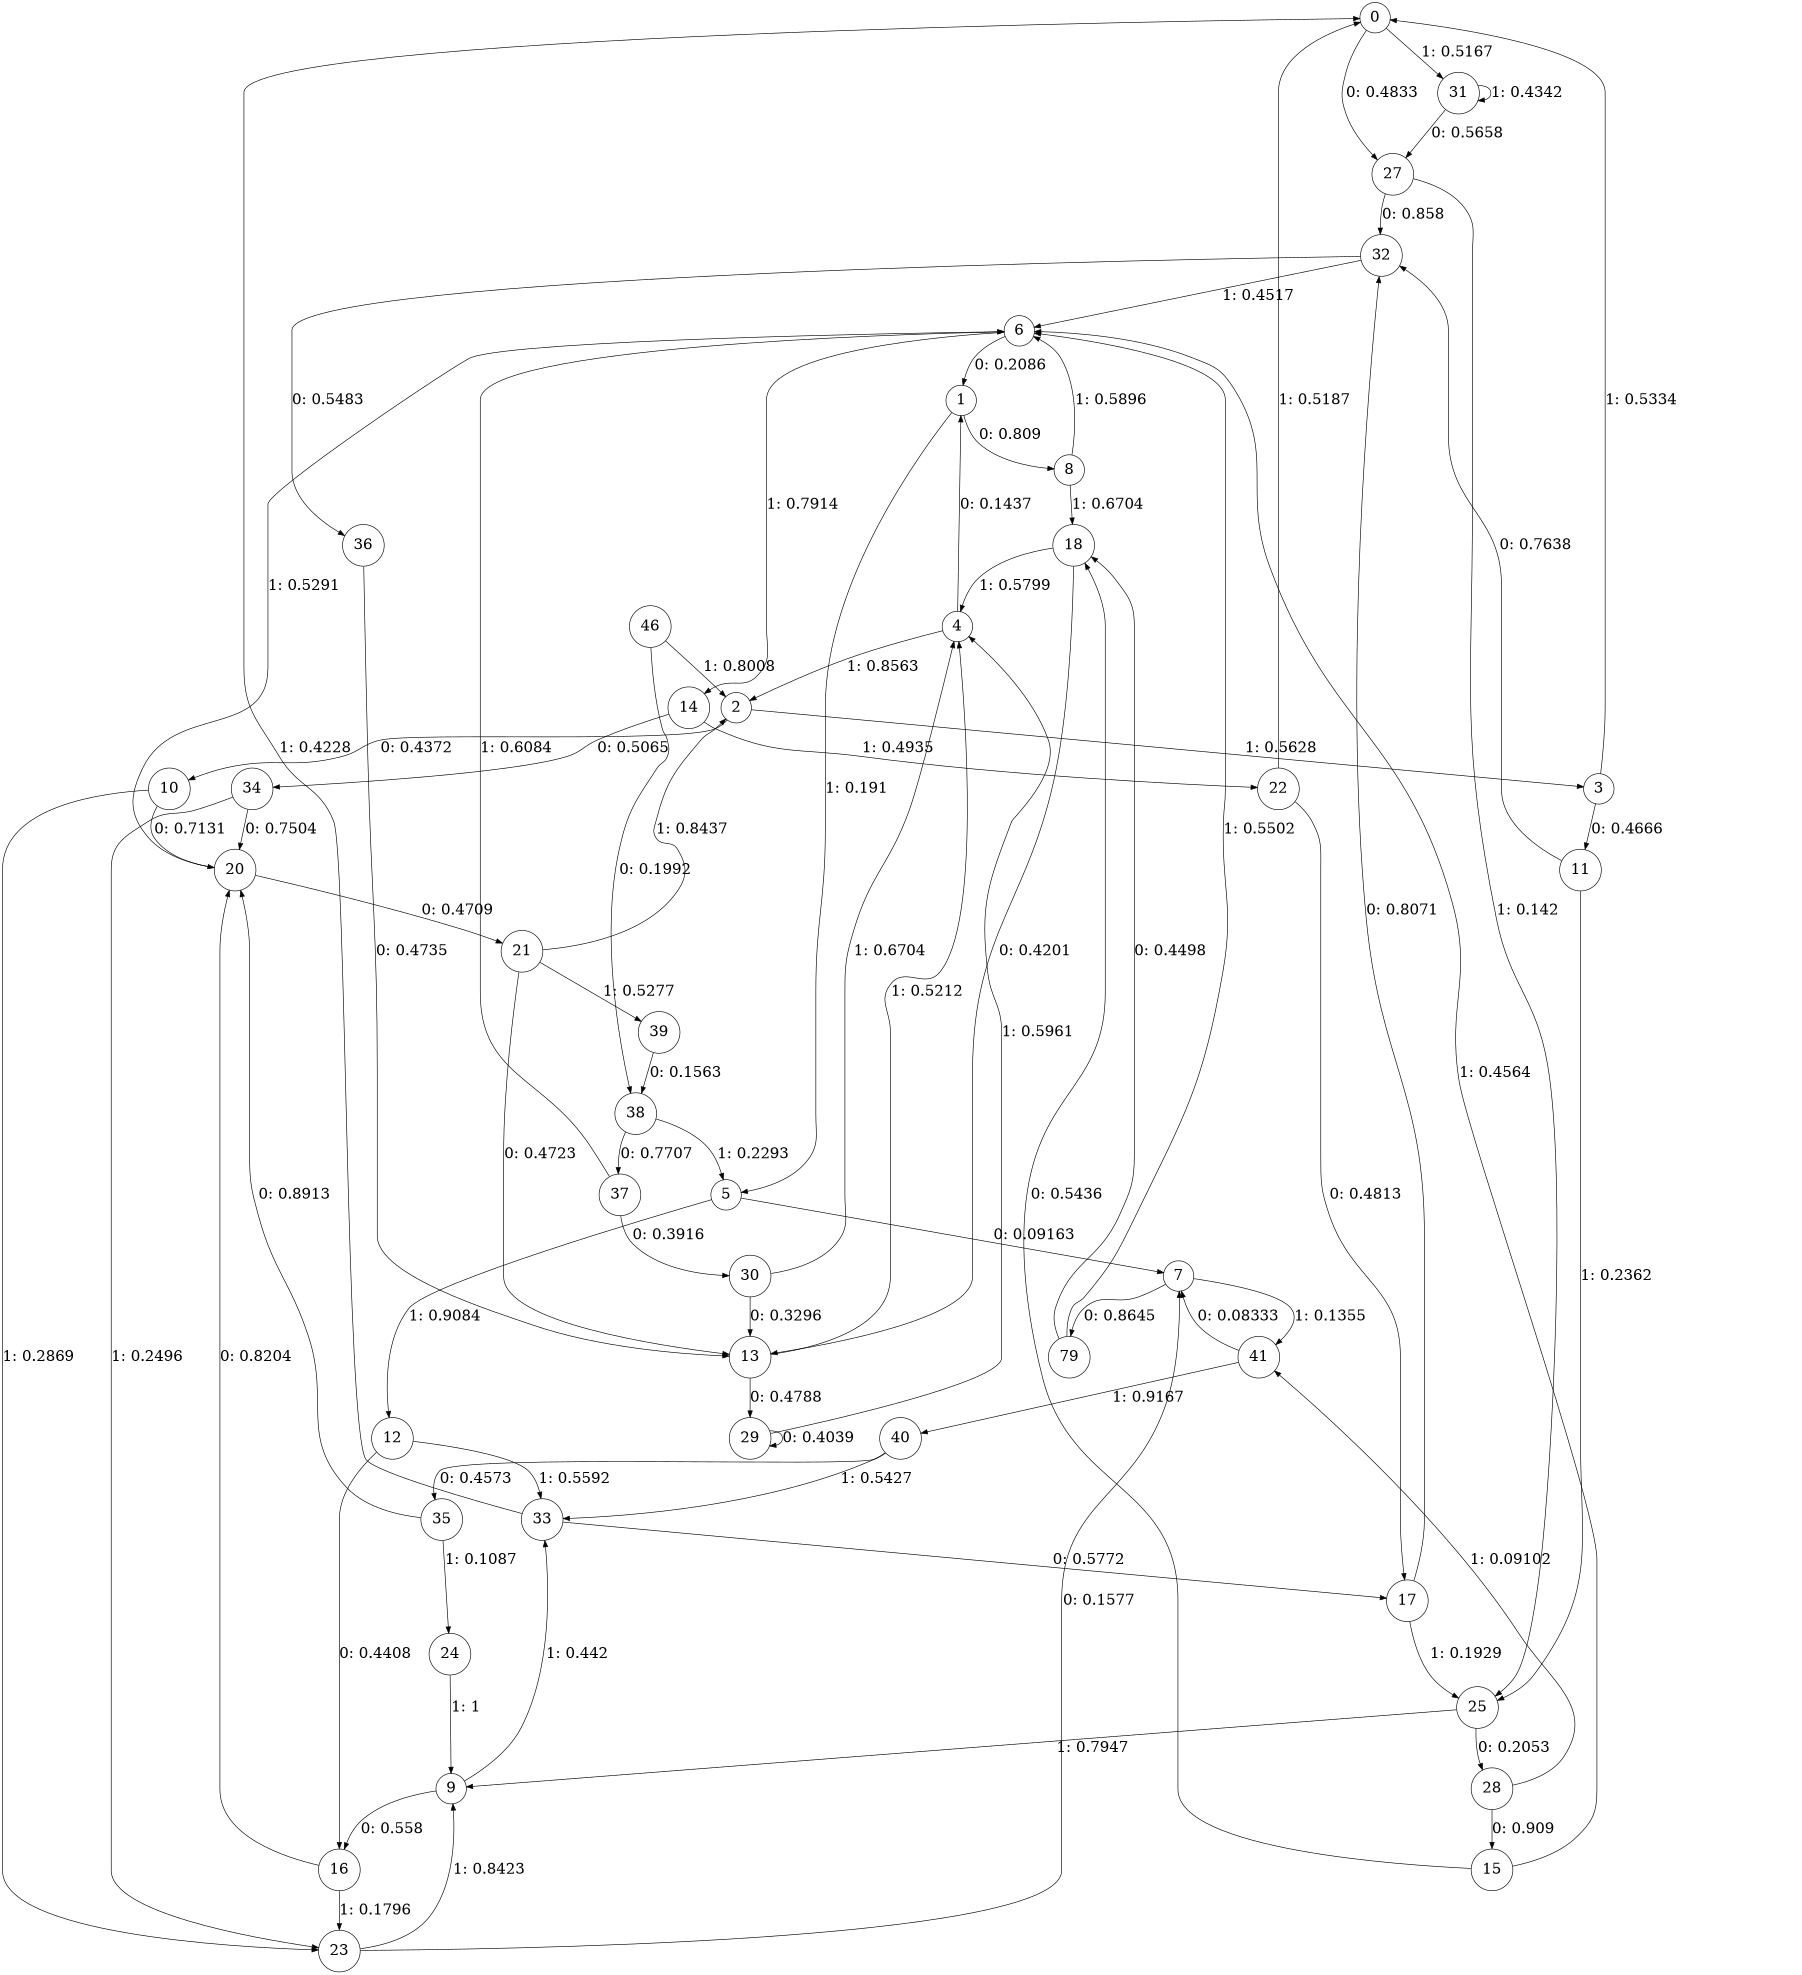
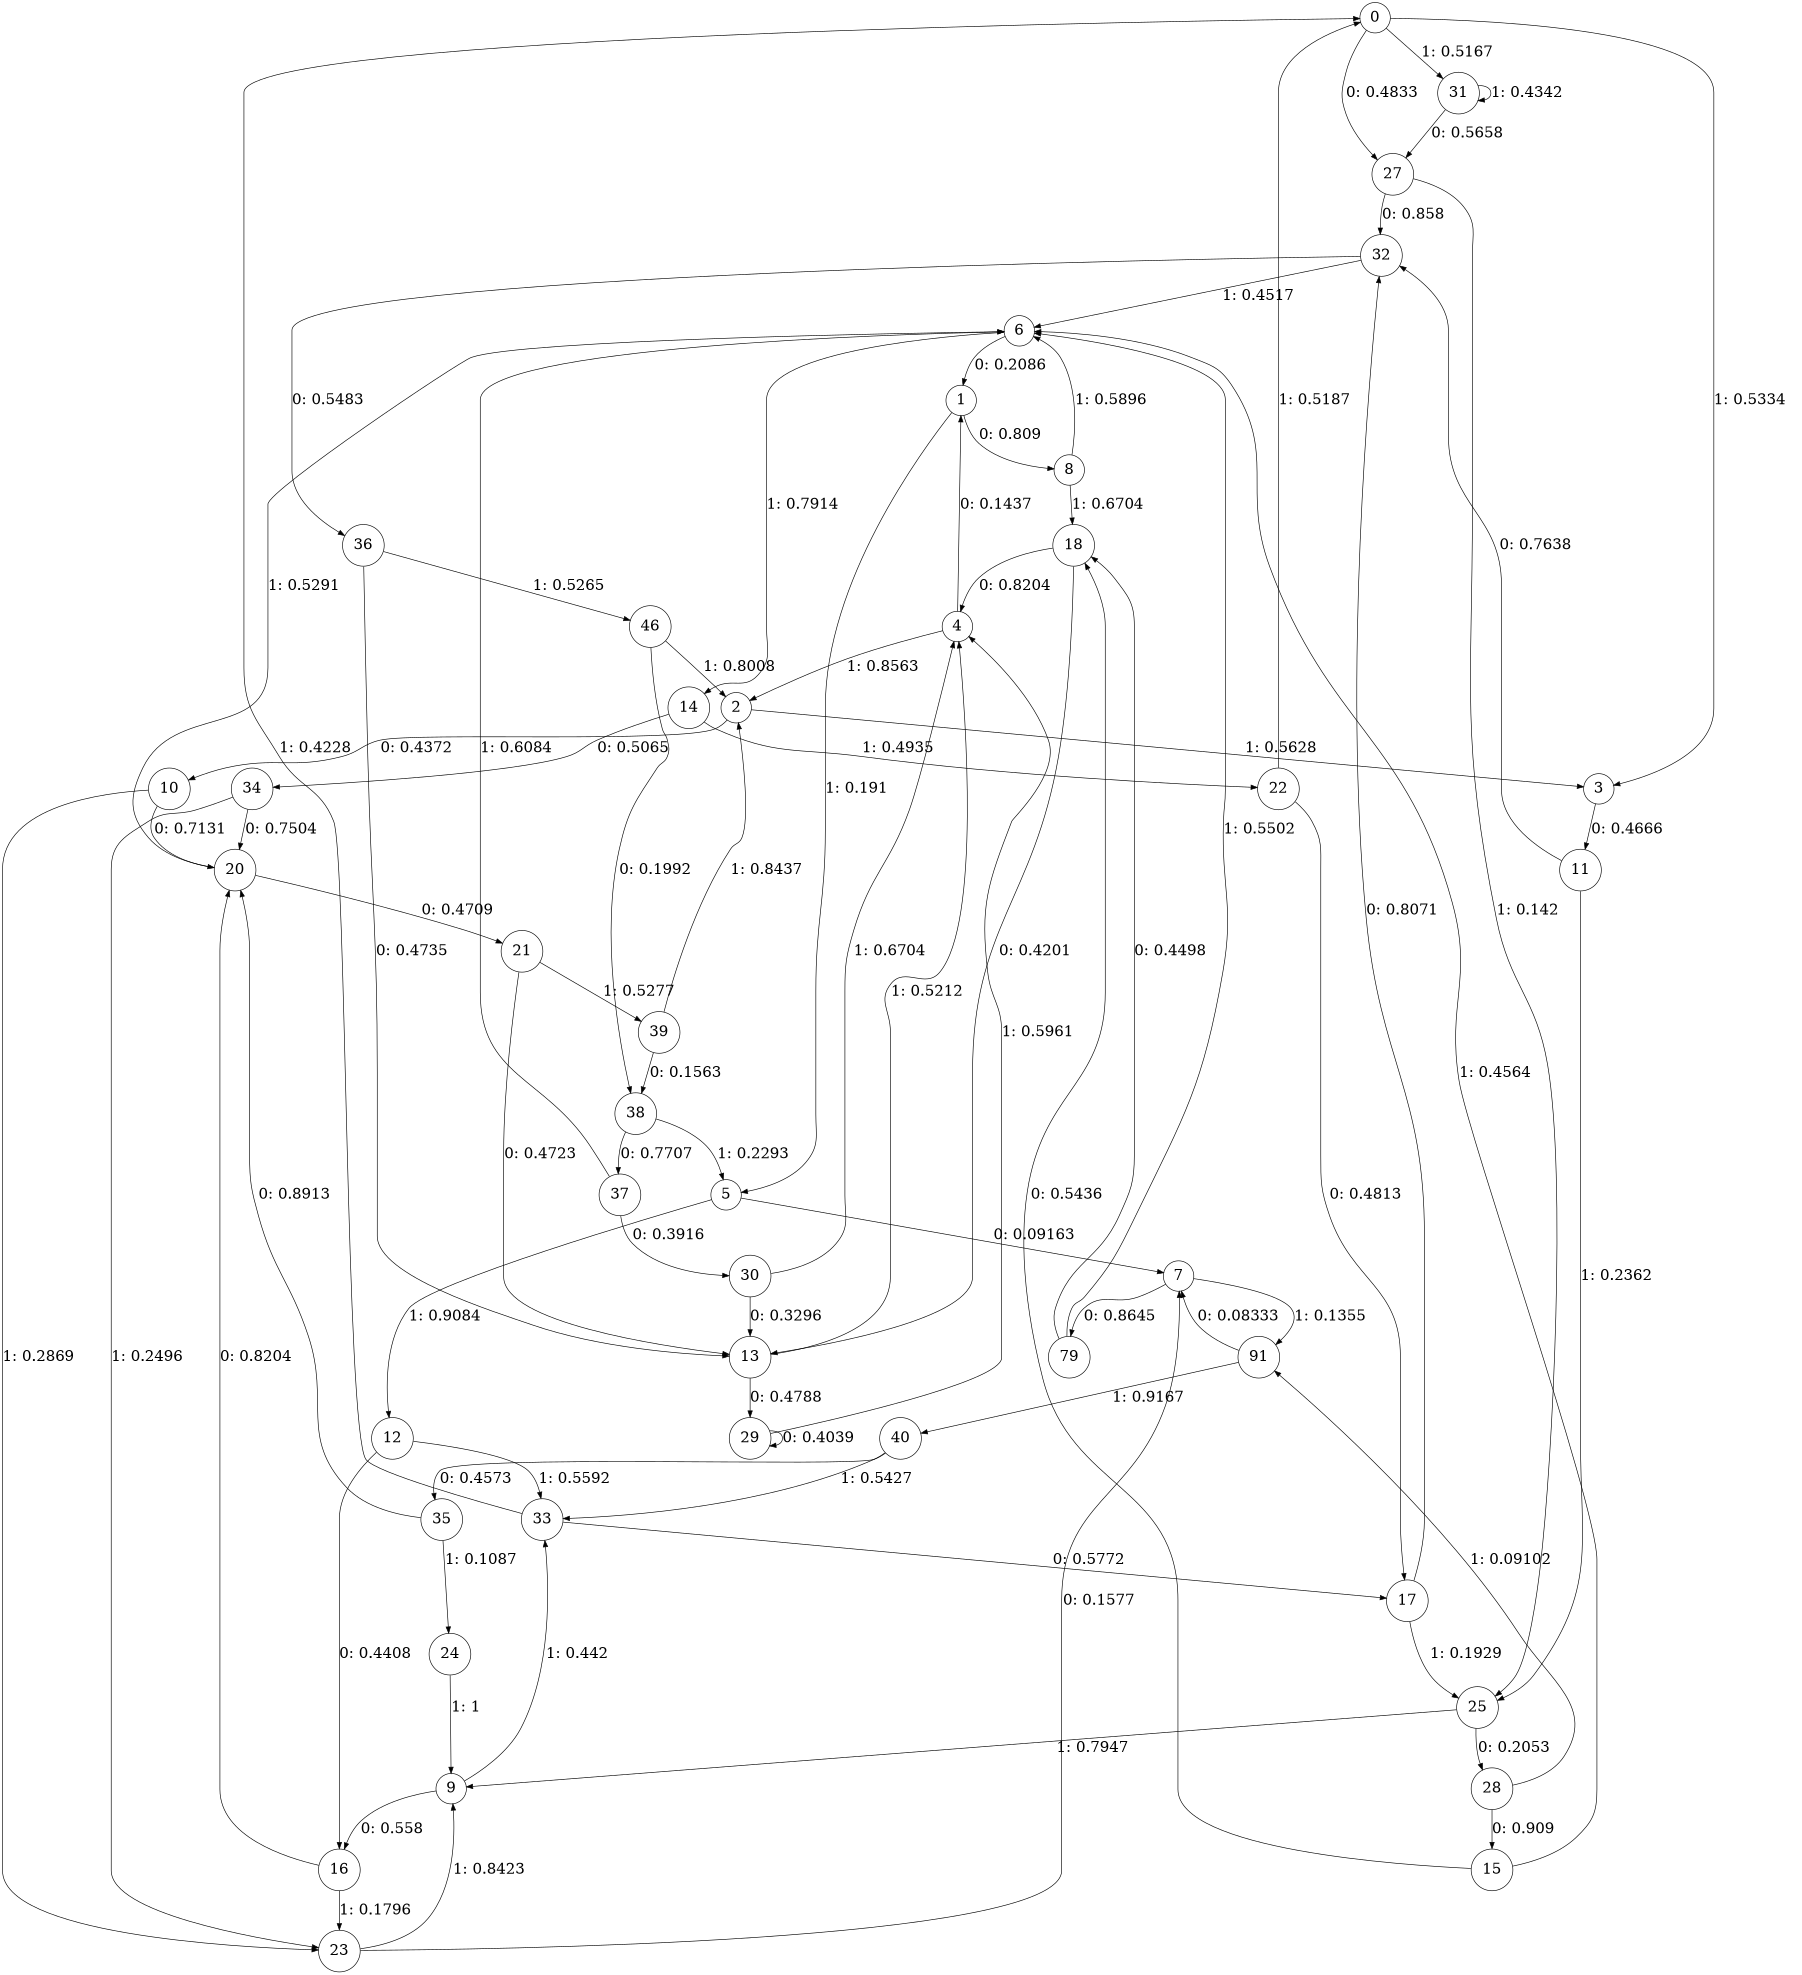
(1605, 319) -> (1714, 292)
none -> (504, 585)
(1022, 586) -> (1022, 586)
(684, 864) -> (718, 871)
(1259, 1357) -> (1259, 1357)
